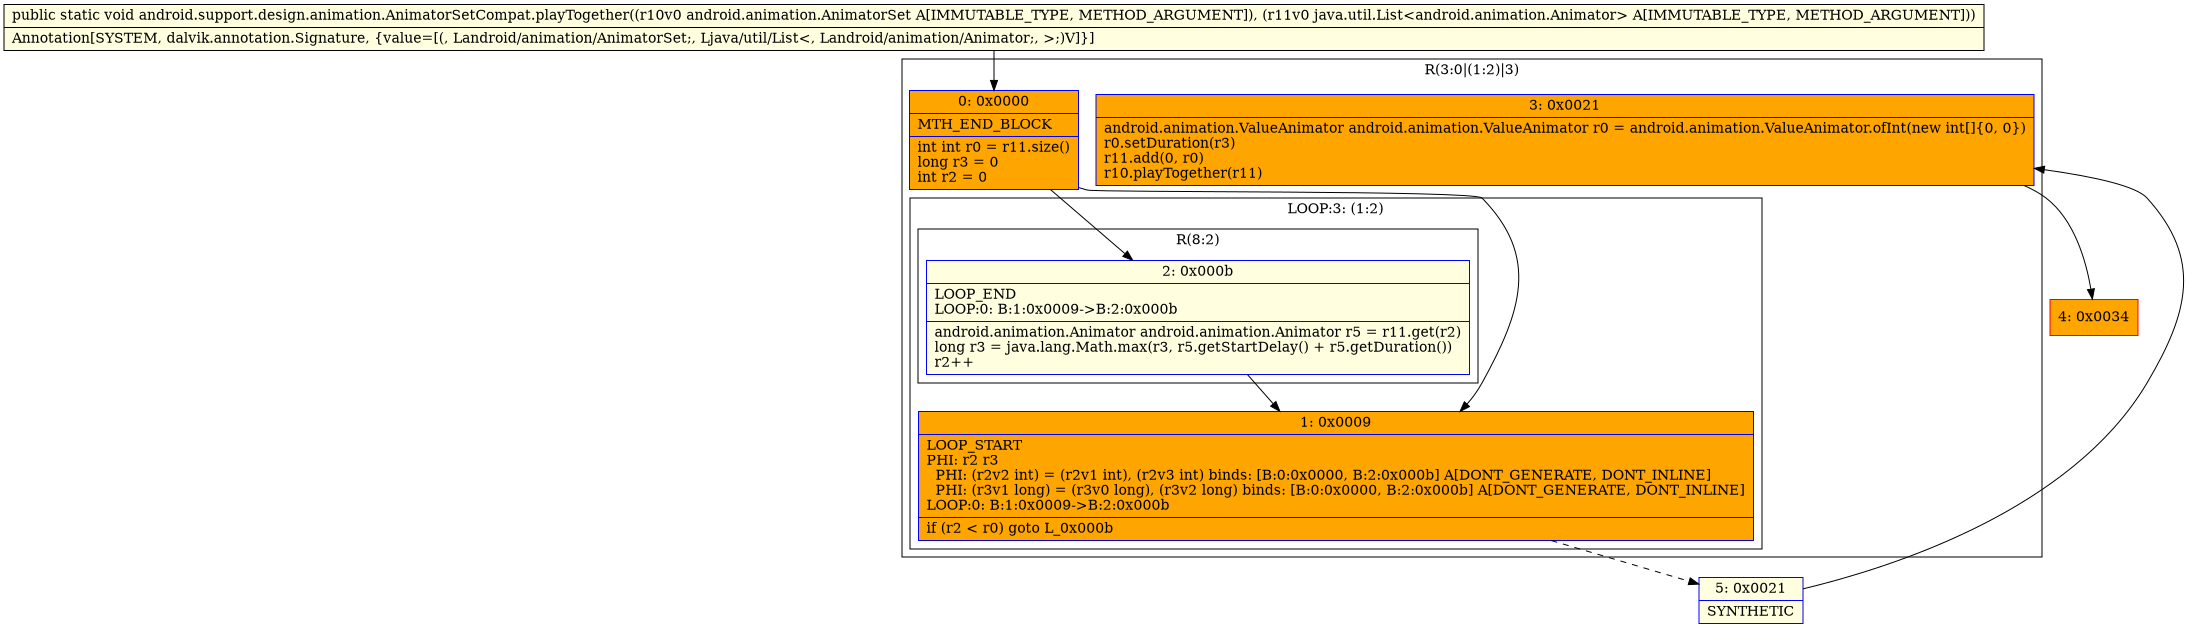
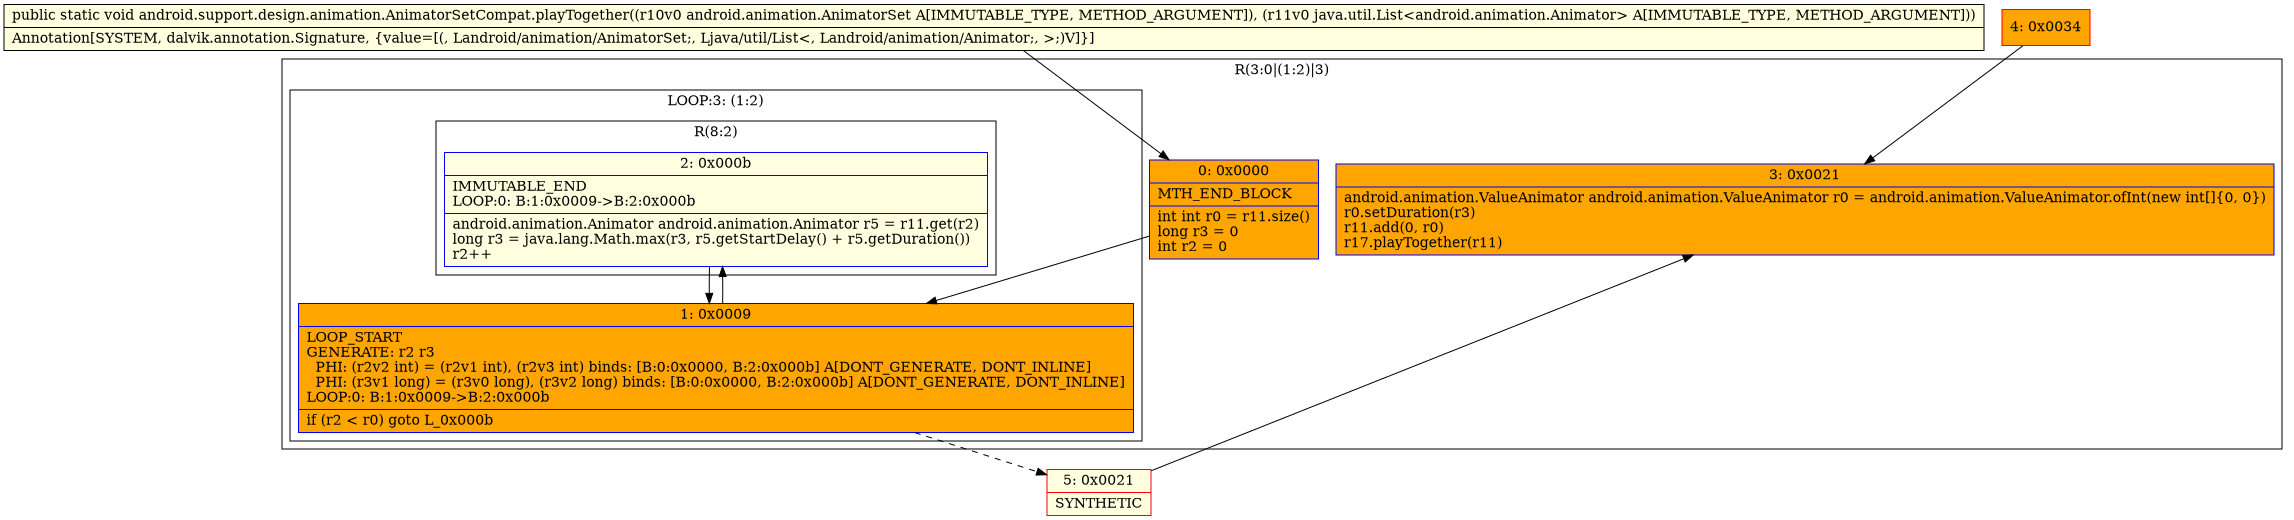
(1184, 174) -> (1424, 243)
(1088, 222) -> (723, 290)
(2071, 228) -> (1948, 102)
(976, 294) -> (520, 186)
(965, 460) -> (373, 352)
(1751, 600) -> (1099, 492)
